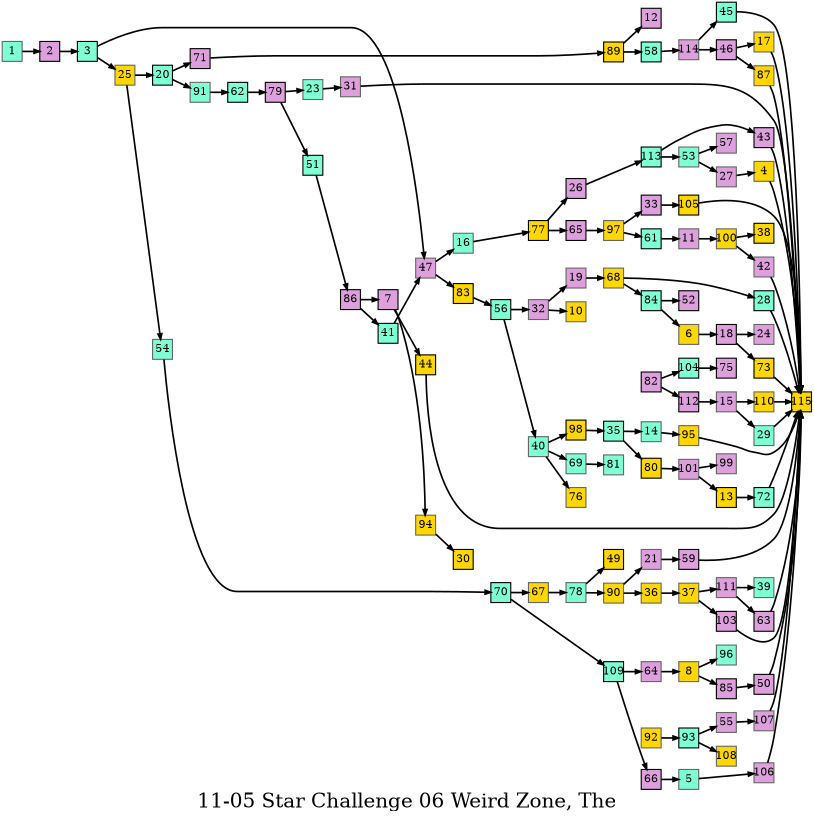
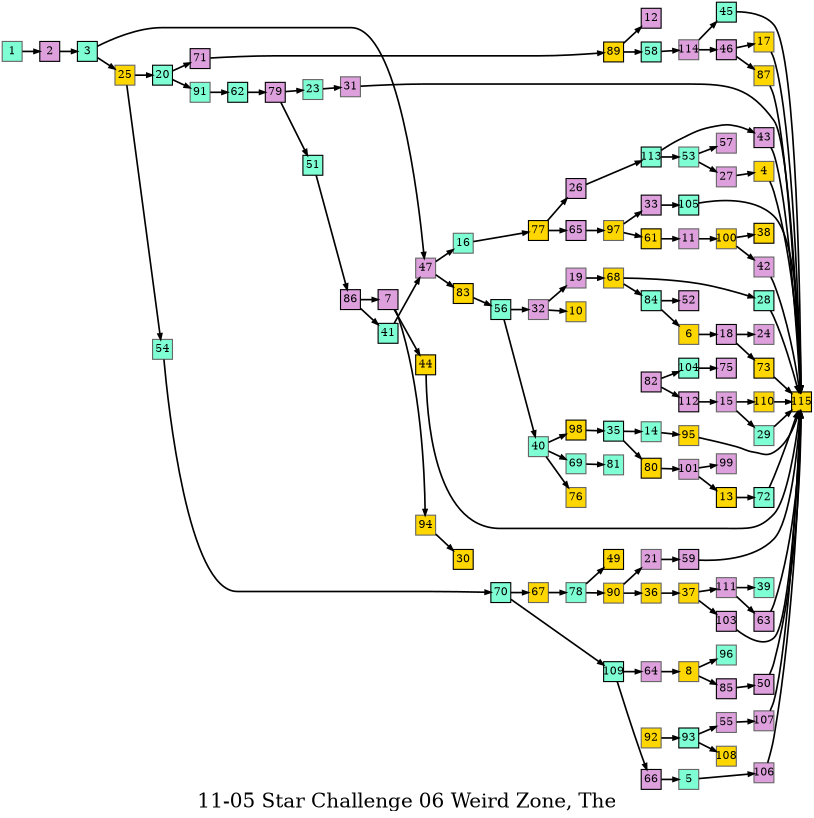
(689, 205) -> (689, 205)
(651, 239) -> (651, 239)
